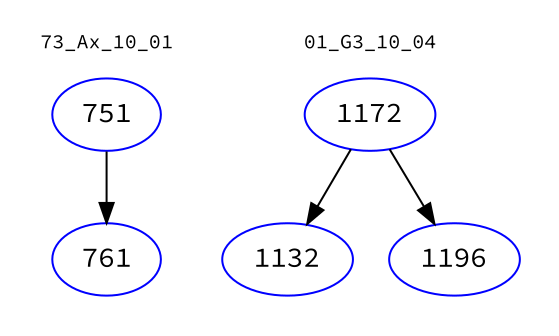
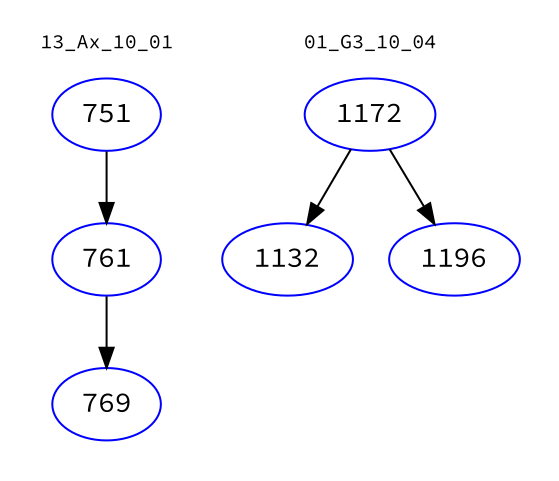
(108, 43) -> (108, 43)
none -> (107, 404)
